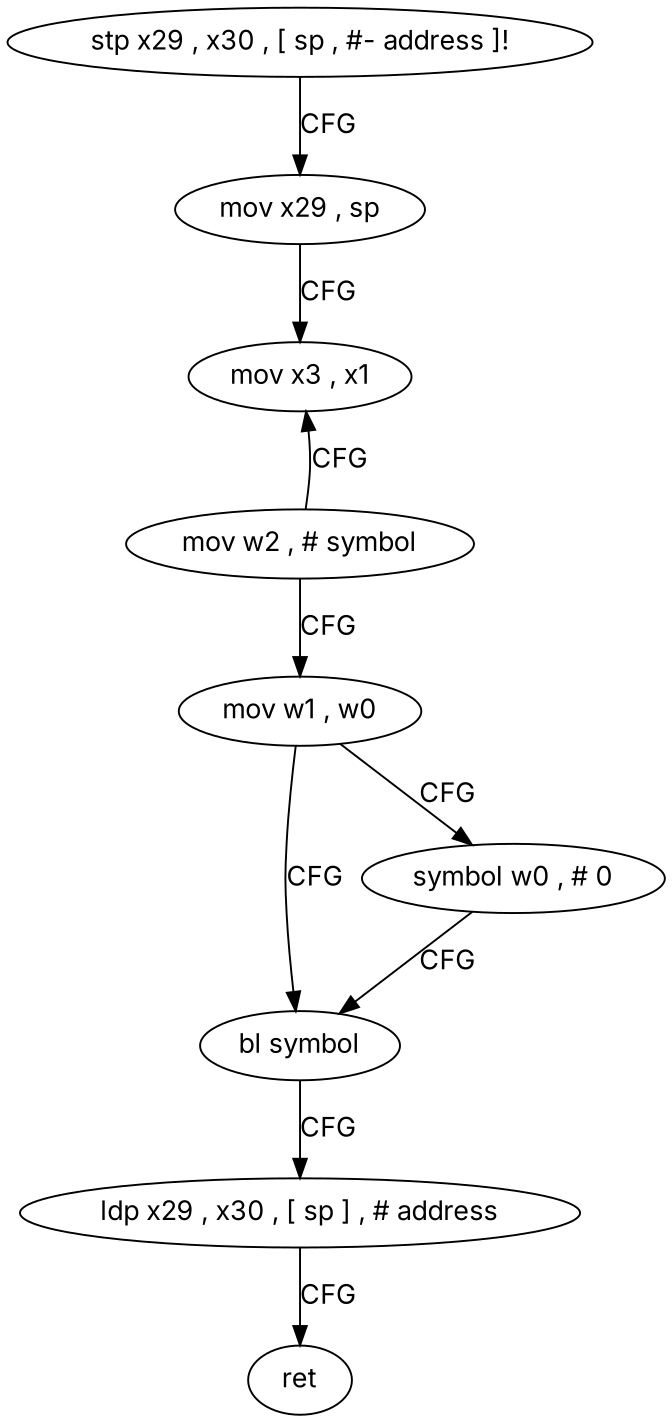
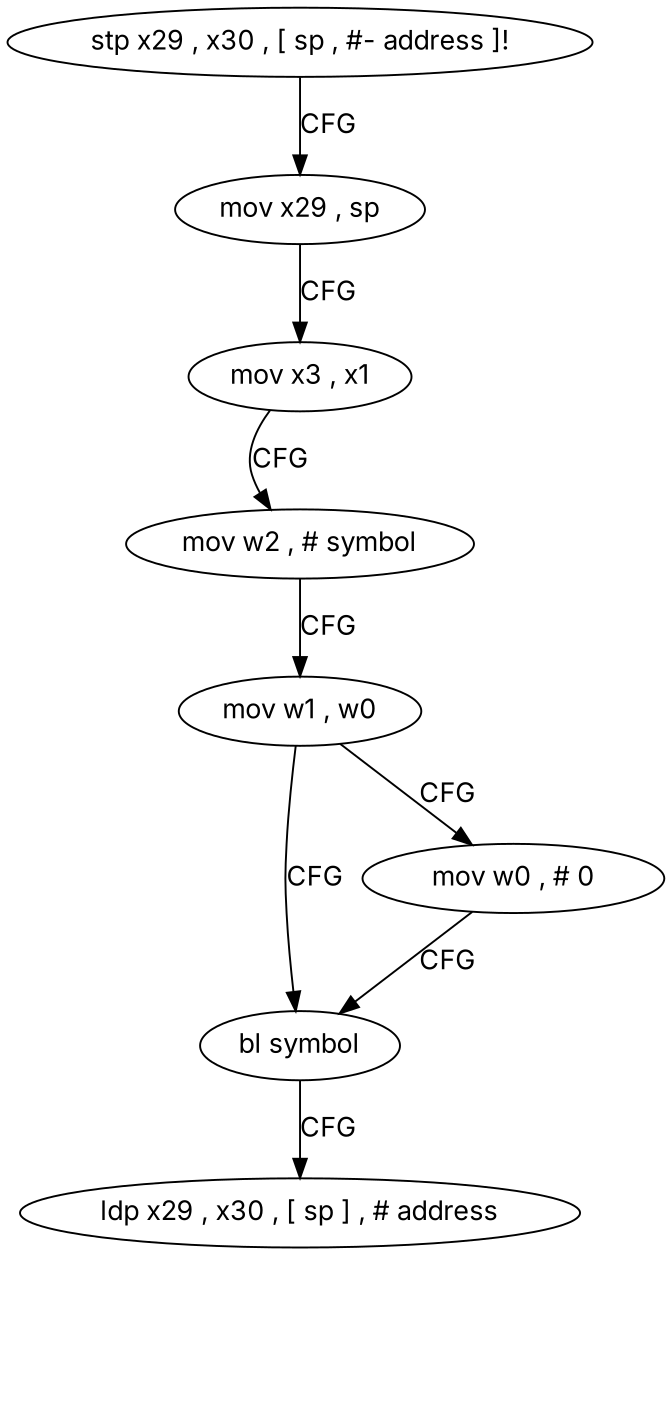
(310, 470) -> (251, 450)
(513, 878) -> (513, 878)
(300, 1380) -> none
